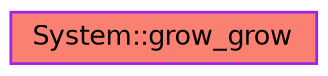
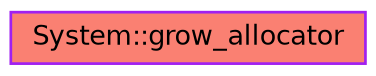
(164, 38) -> (188, 38)
